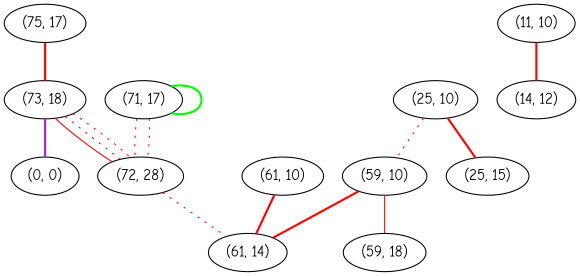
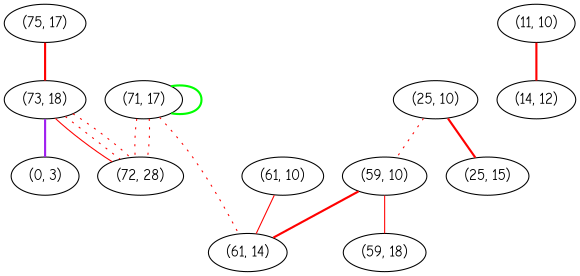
(45, 176) -> (45, 176)
(194, 214) -> (203, 173)
(265, 214) -> (265, 214)
